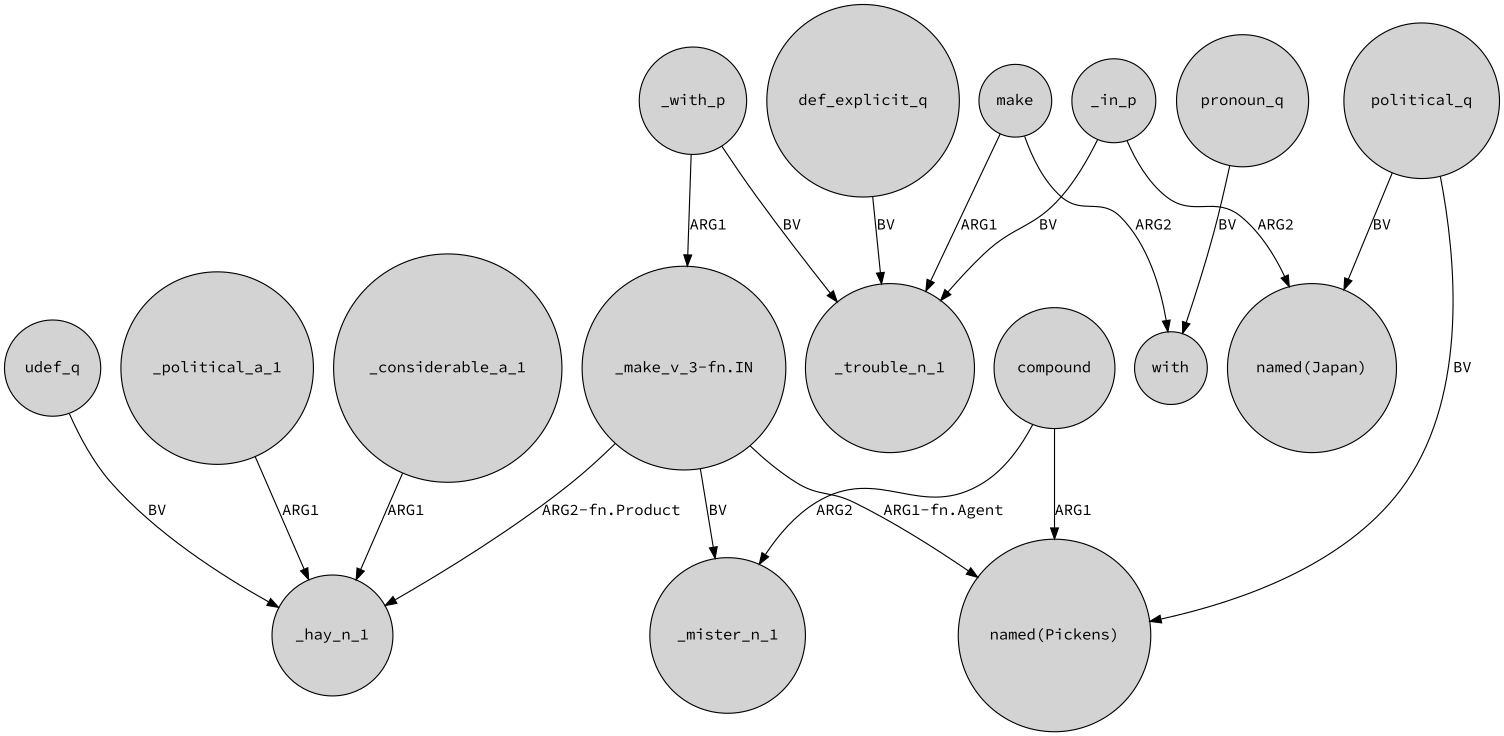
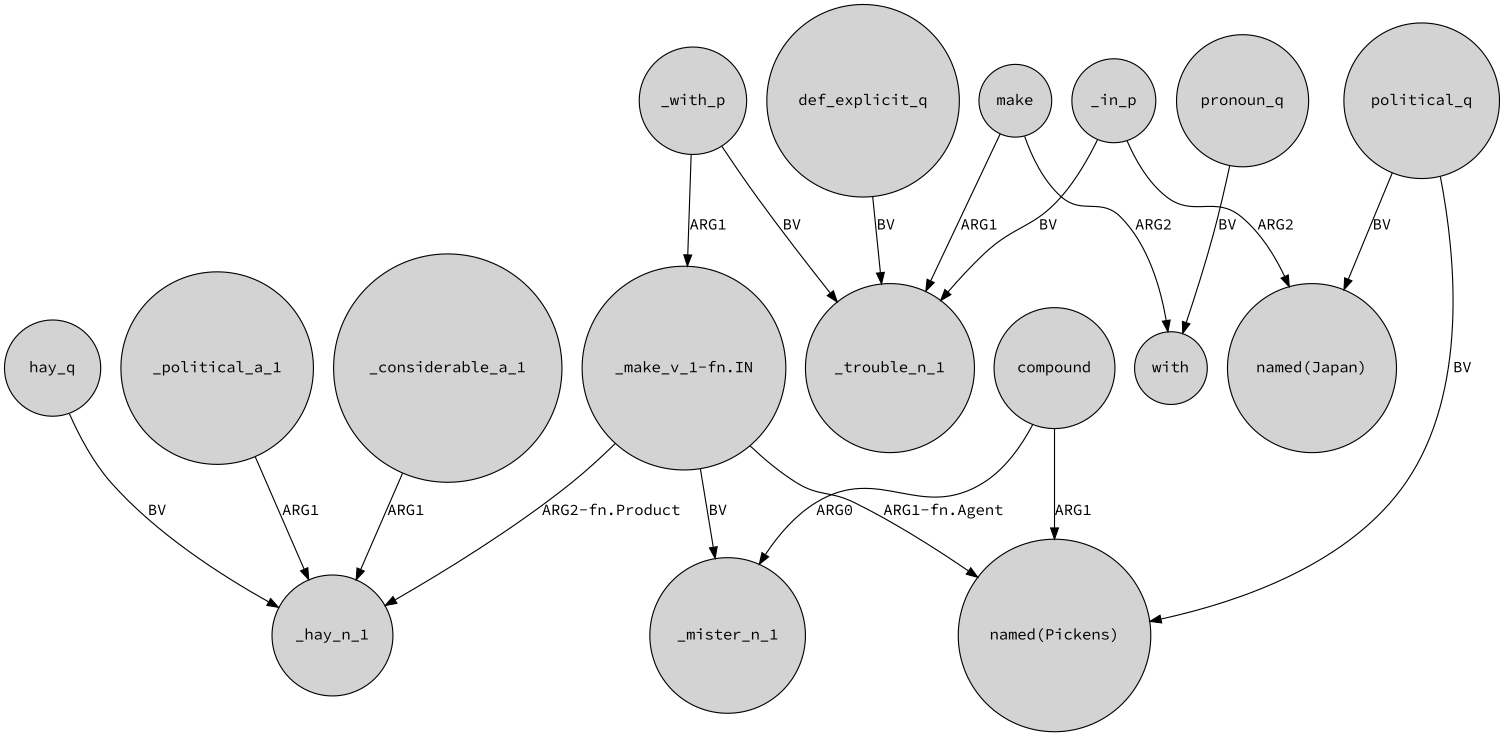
(53, 368) -> (53, 368)
(684, 368) -> (684, 368)
(835, 511) -> (835, 511)
